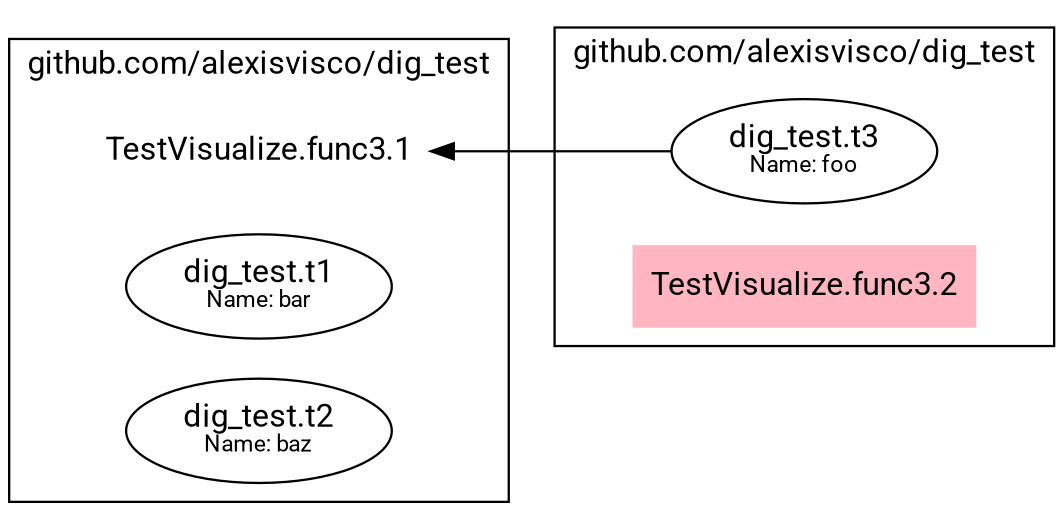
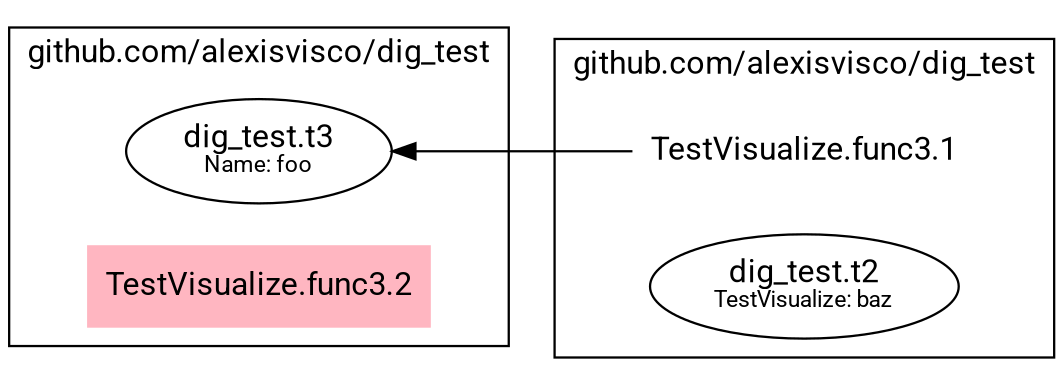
(573, 151) -> (524, 151)
(259, 286) -> none
(259, 445) -> (804, 300)
